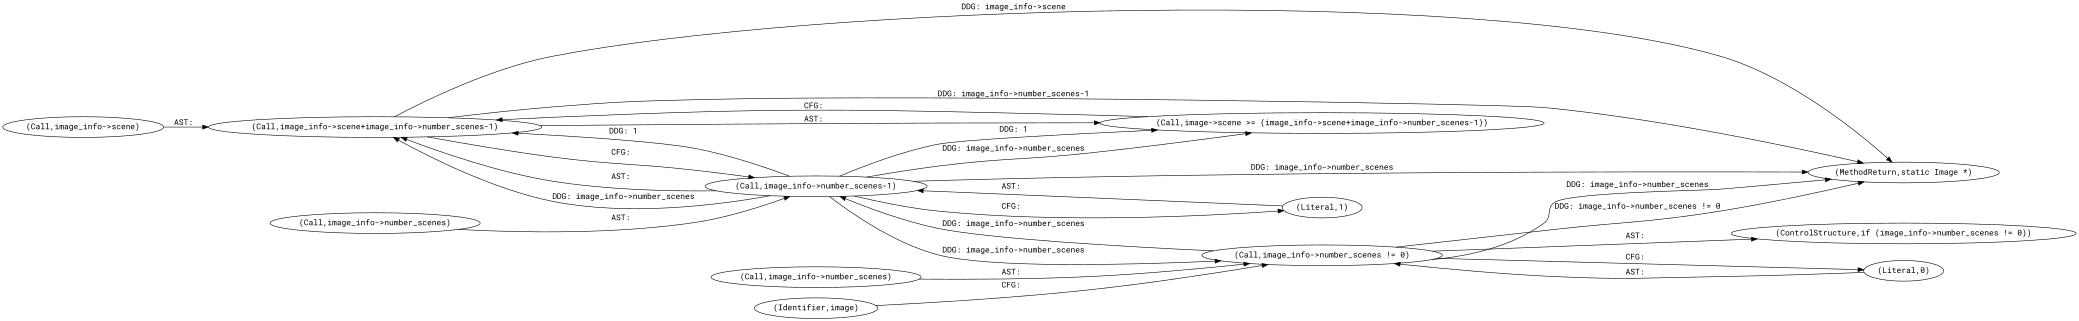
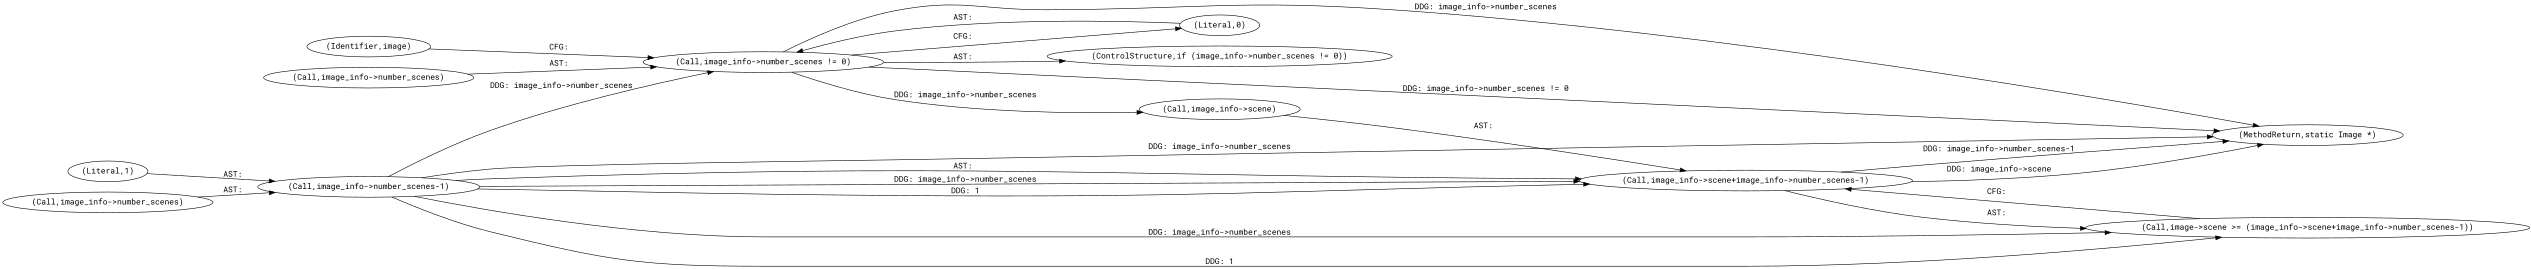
(587, 161) -> none
(1065, 218) -> none
(1027, 239) -> (962, 107)
